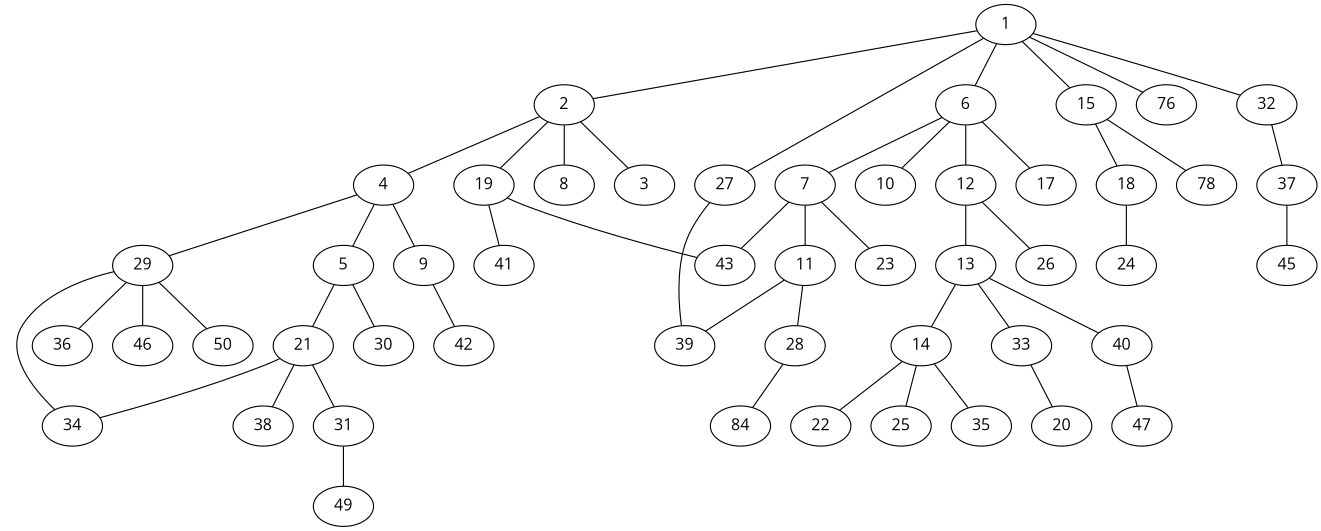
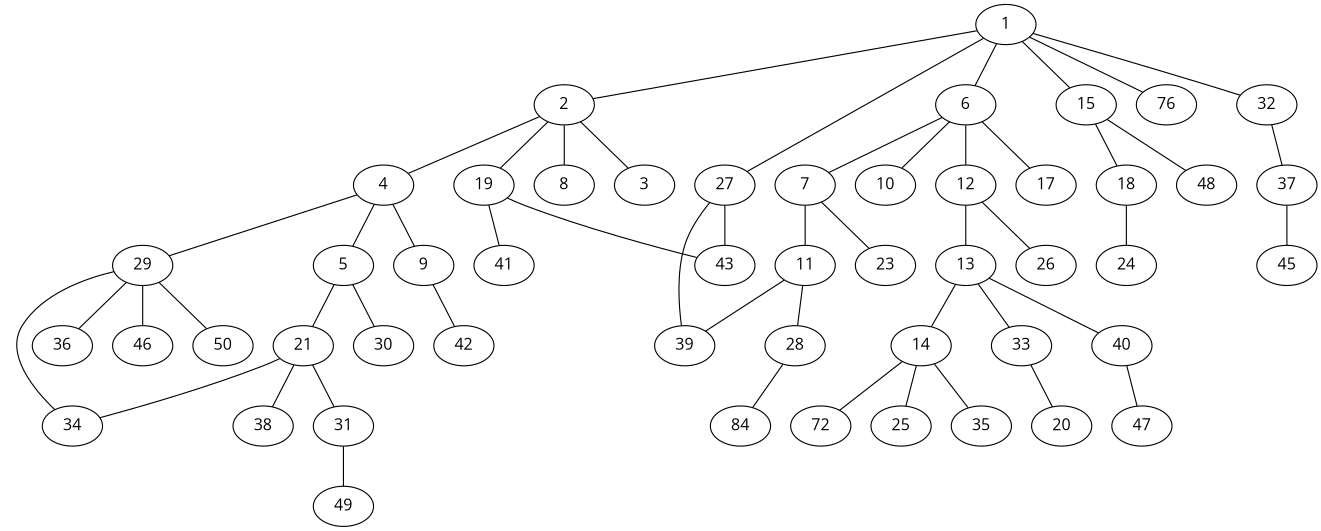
(1207, 185) -> (1207, 185)
(765, 225) -> (725, 225)
(821, 426) -> (821, 426)
